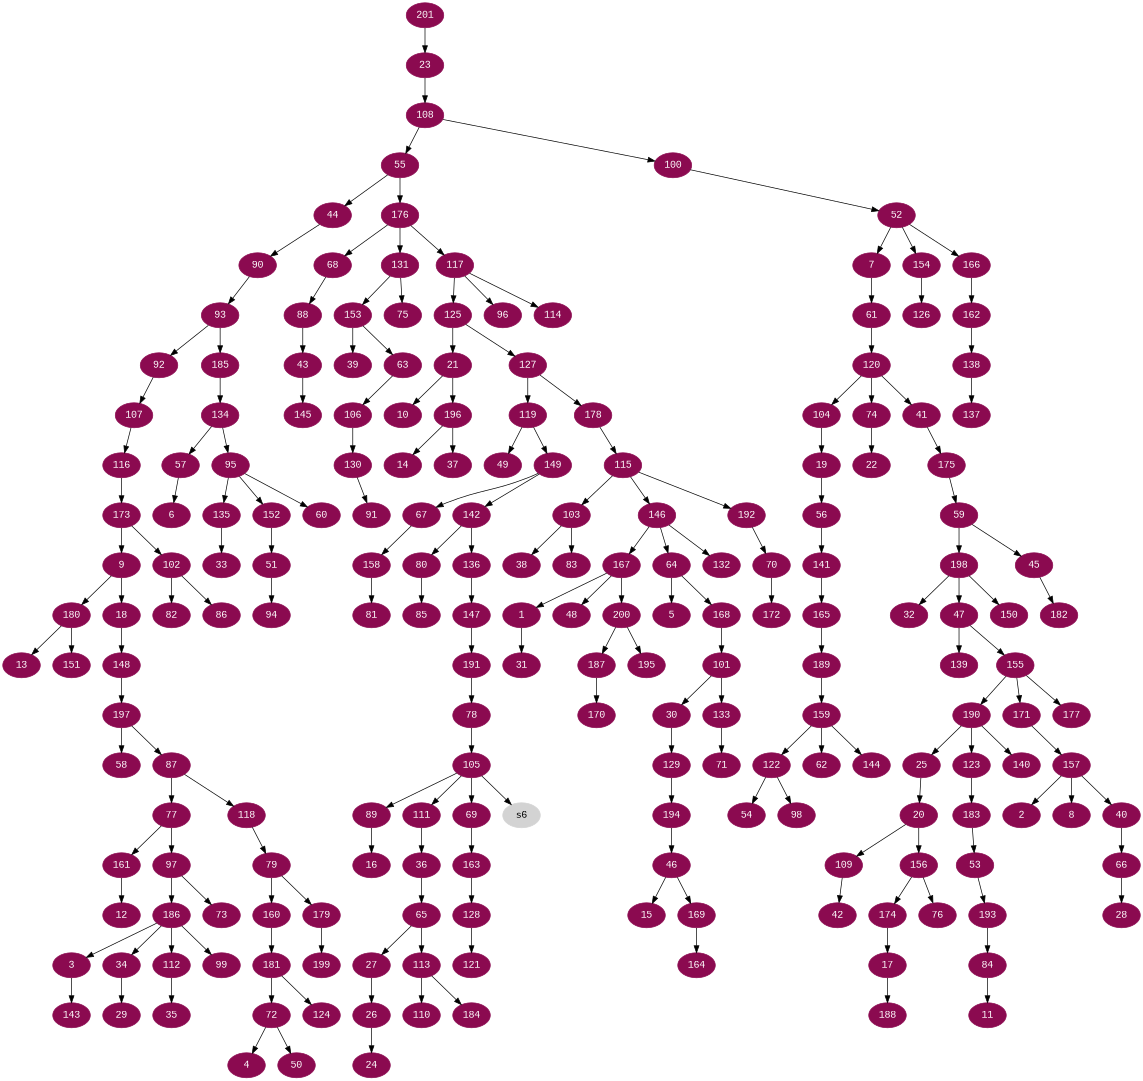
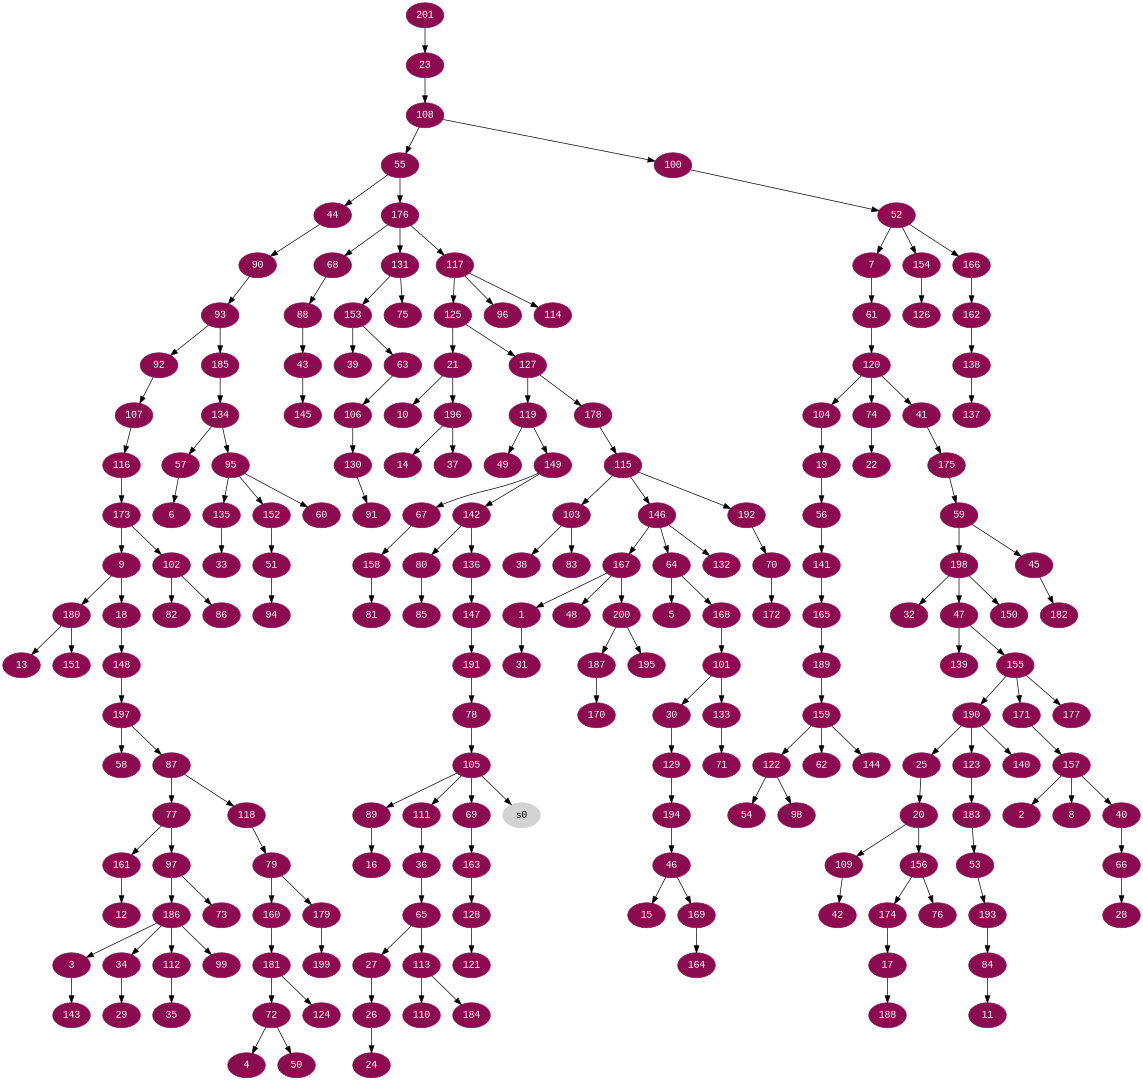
(522, 815) -> (522, 815)
